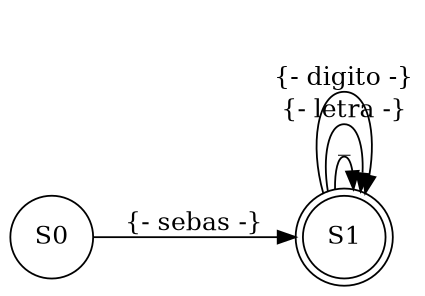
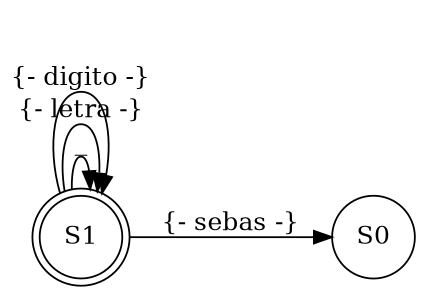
(185, 237) -> (222, 237)
